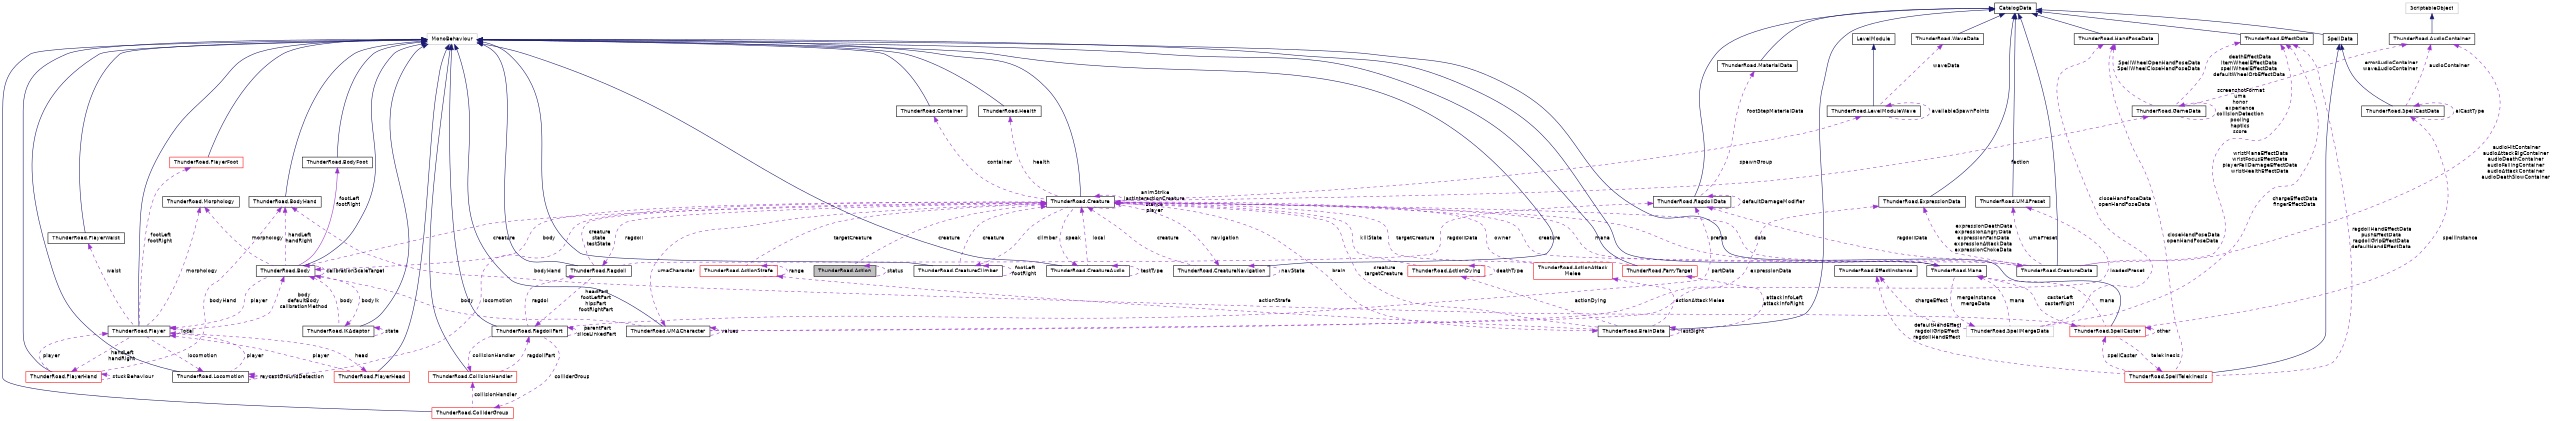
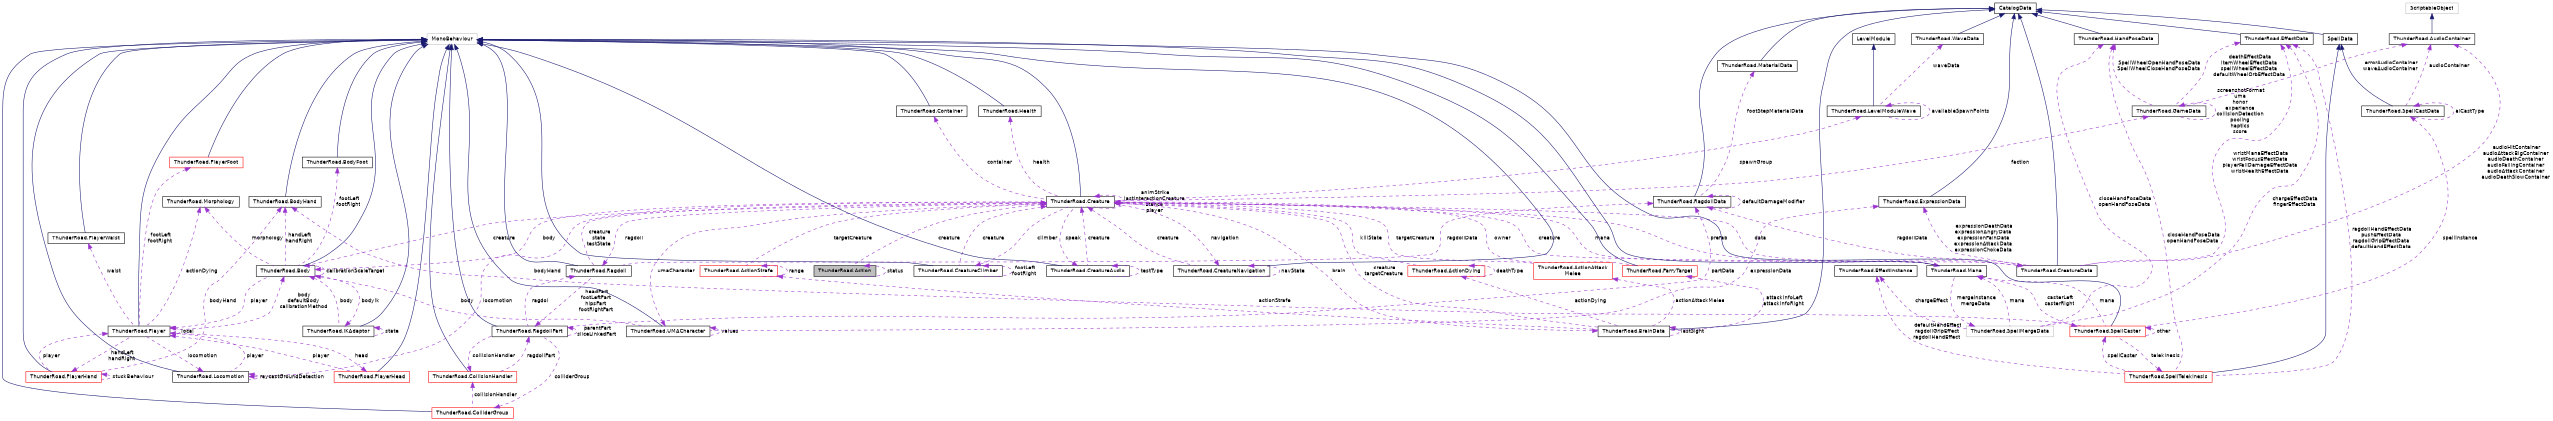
(2013, 202) -> none
(329, 225) -> (329, 225)
(1098, 238) -> (1098, 238)
(201, 271) -> (201, 271)
